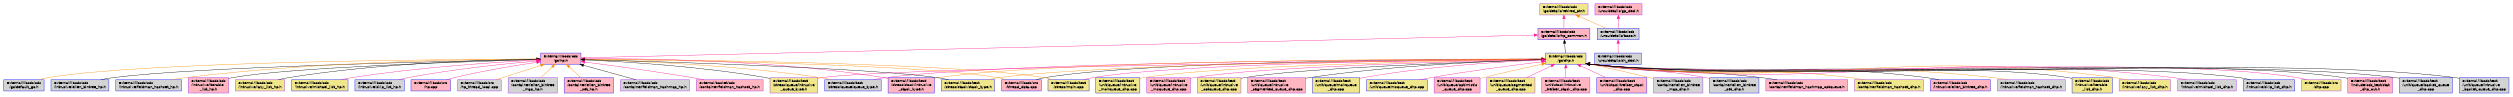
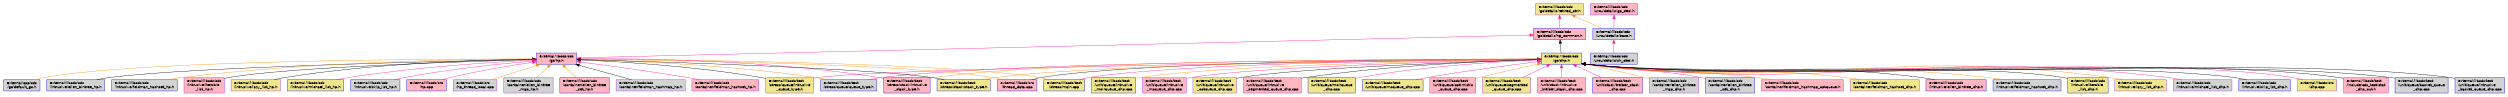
(1683, 72) -> (1679, 72)
(24, 85) -> (22, 85)
(730, 85) -> (725, 85)
(2031, 85) -> (2027, 85)
